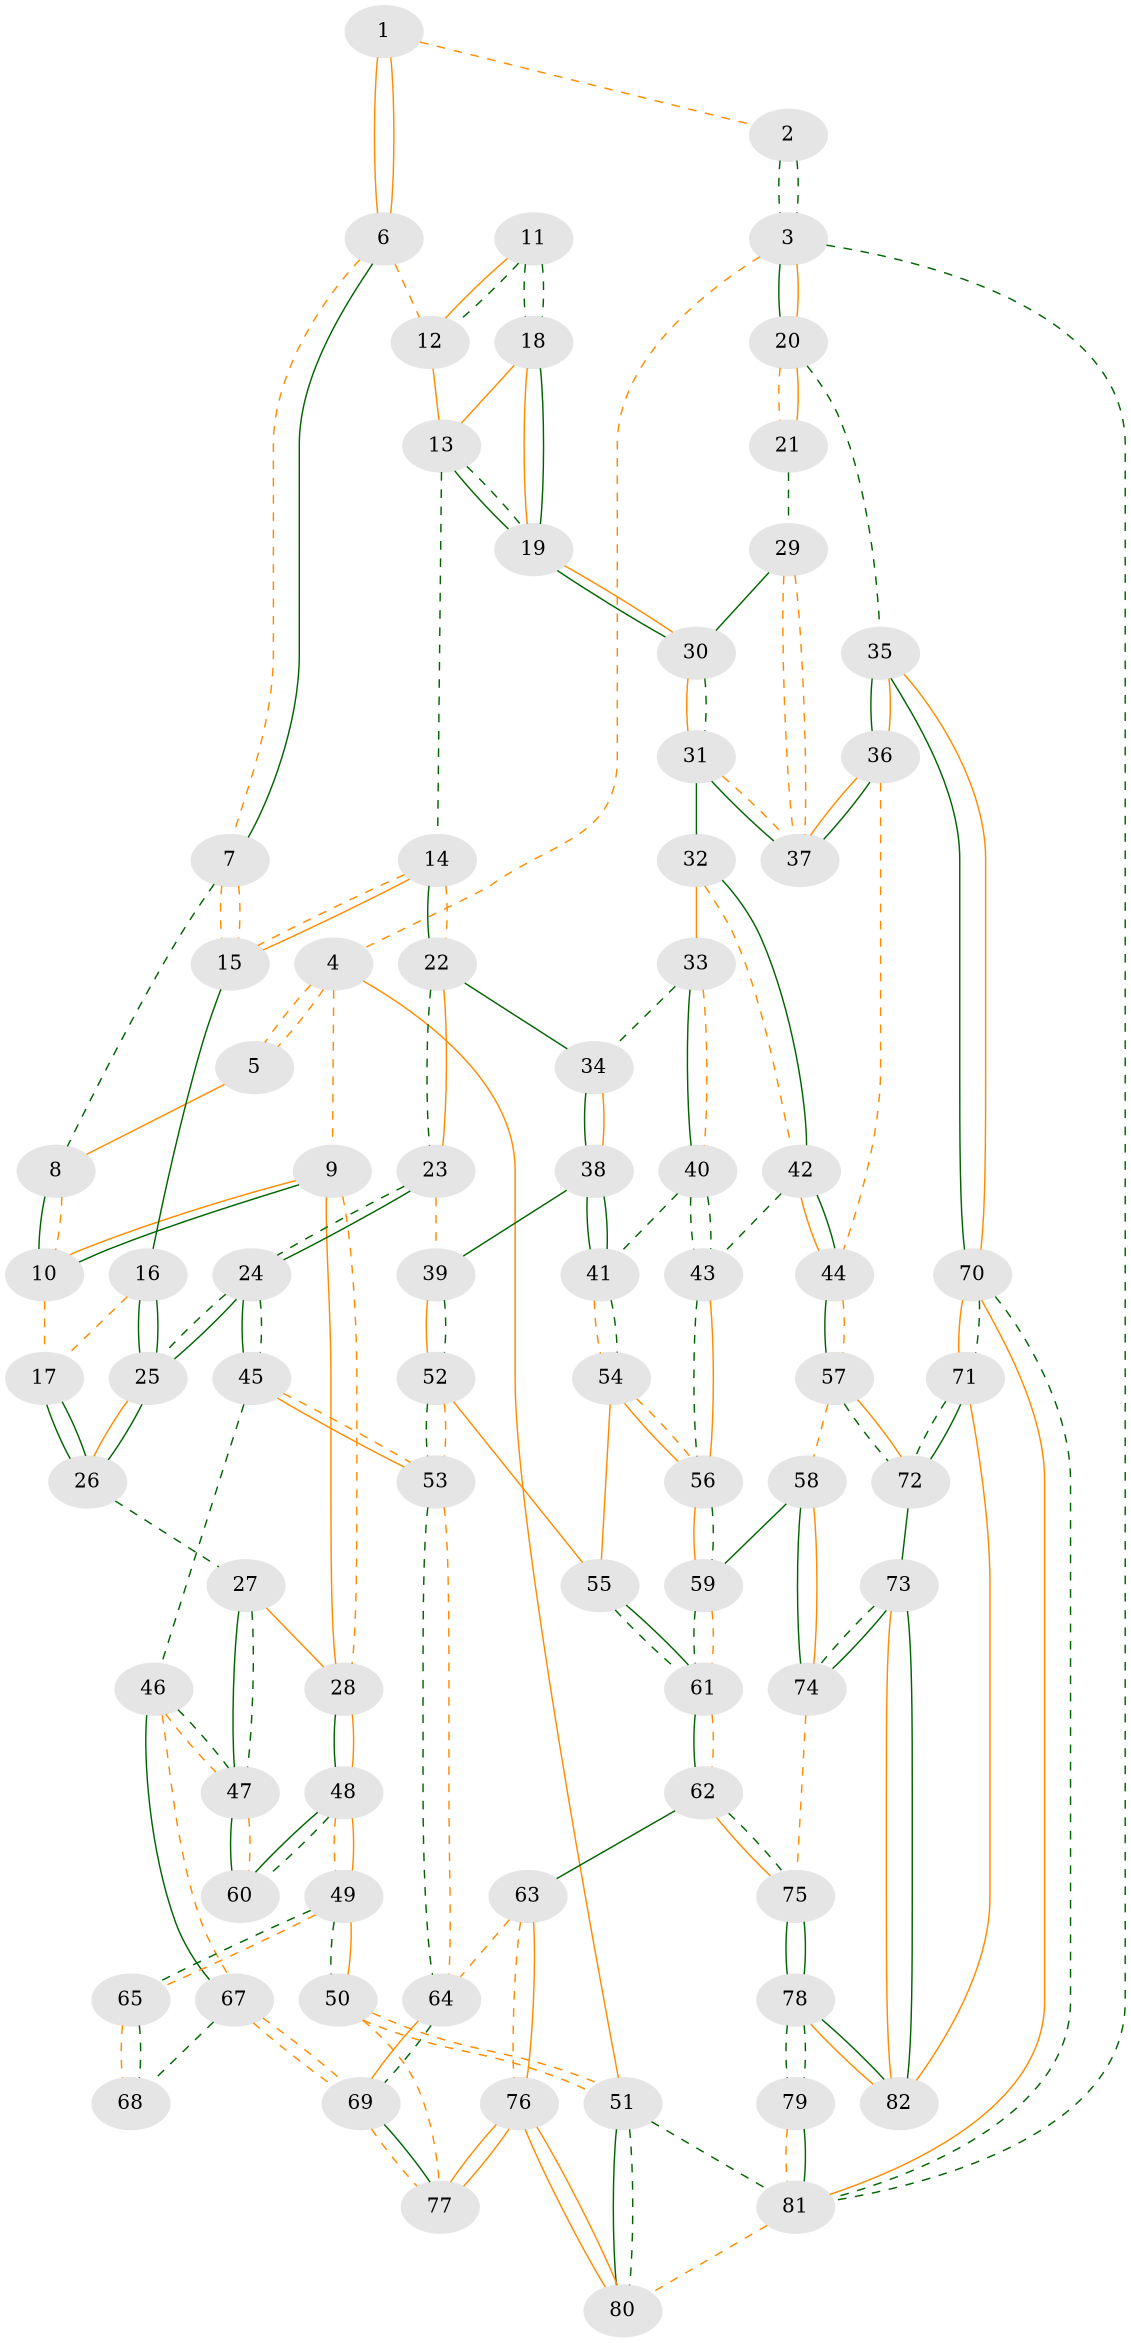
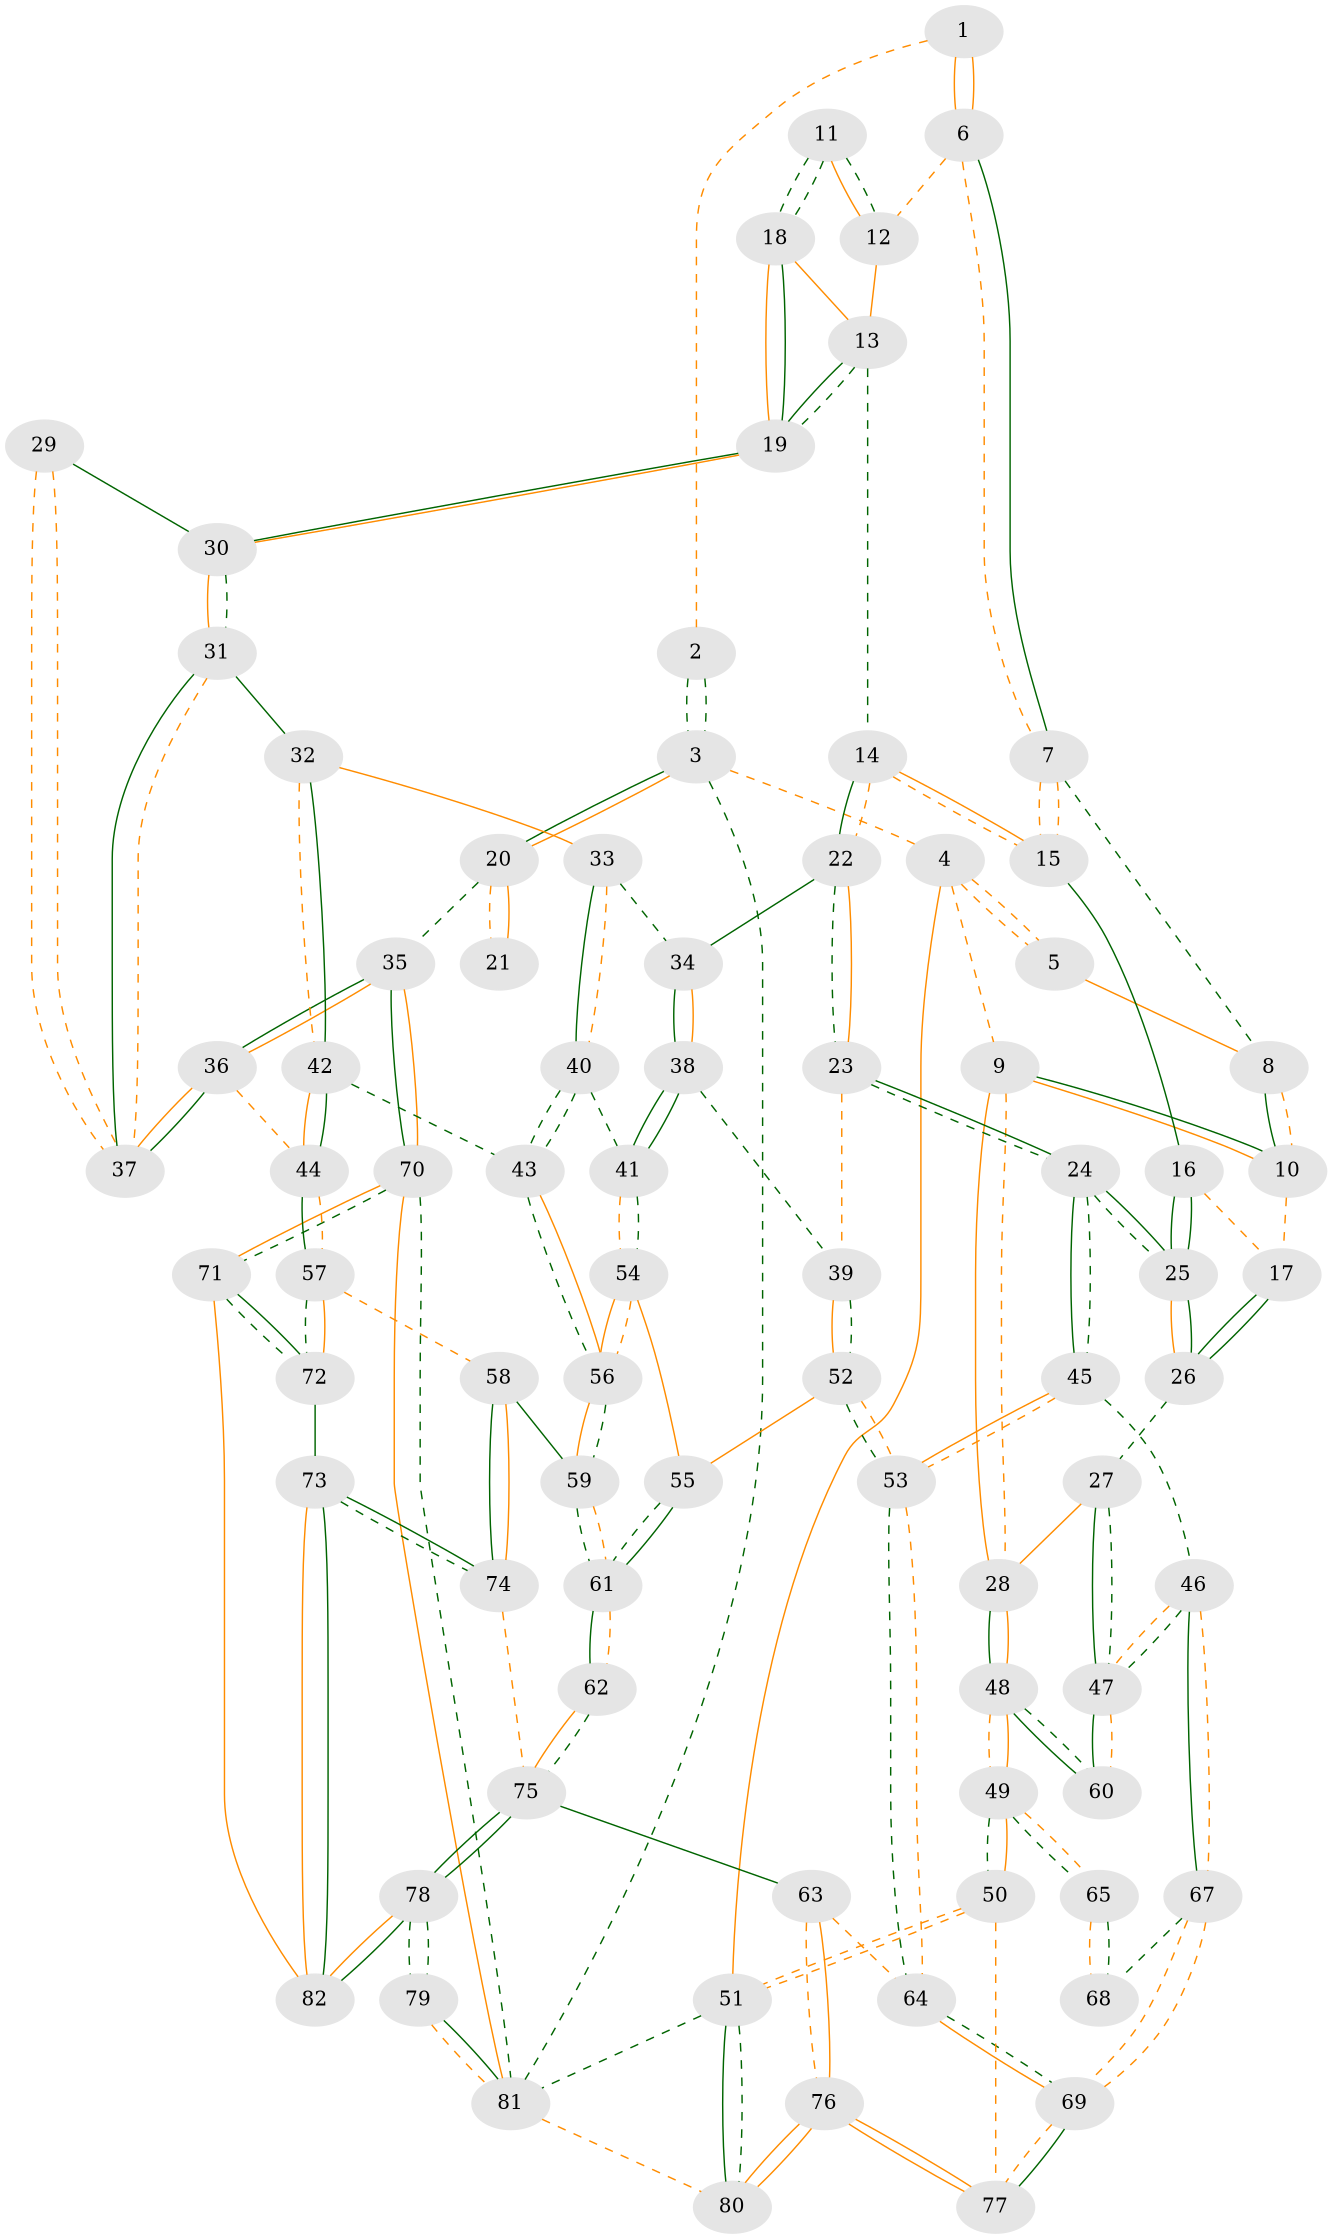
(789, 498) -> none
(525, 1217) -> (753, 1159)
(616, 1845) -> (669, 1845)
